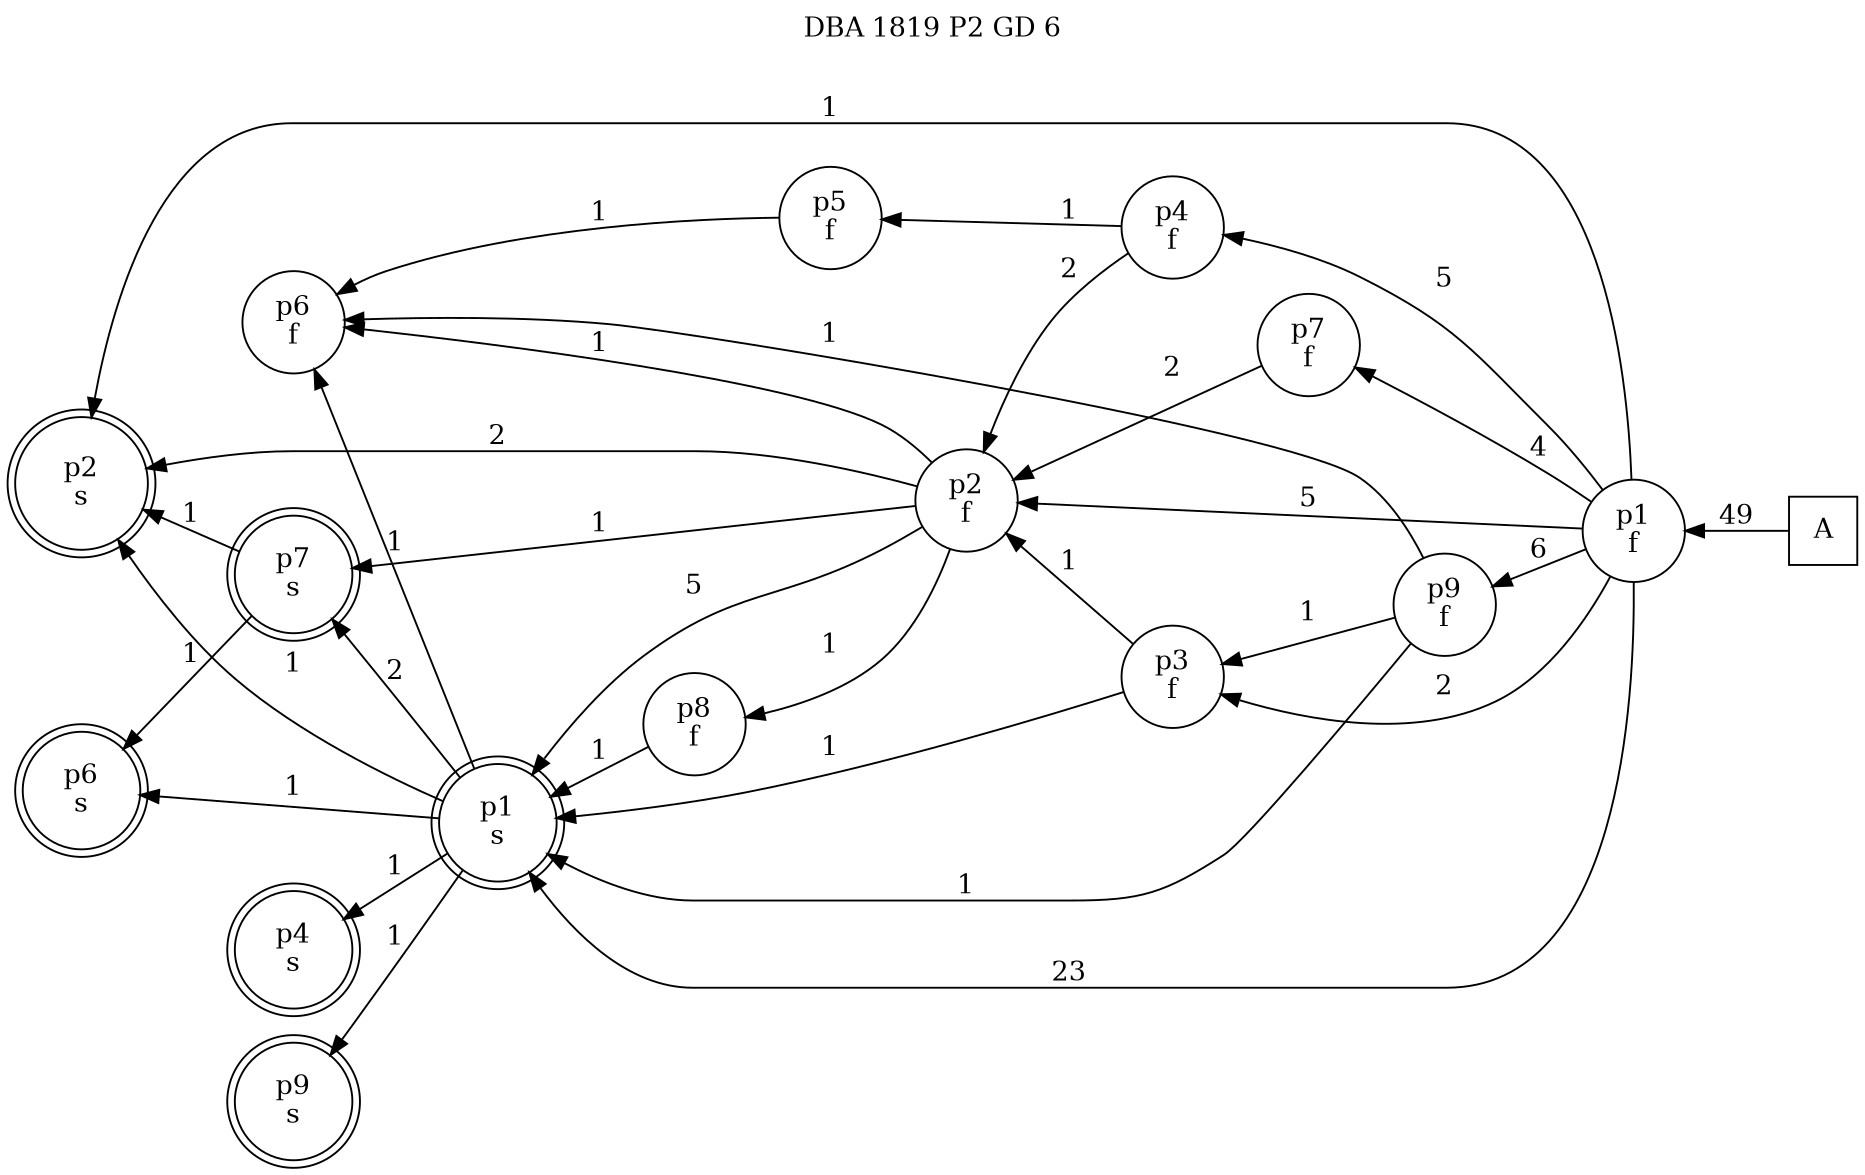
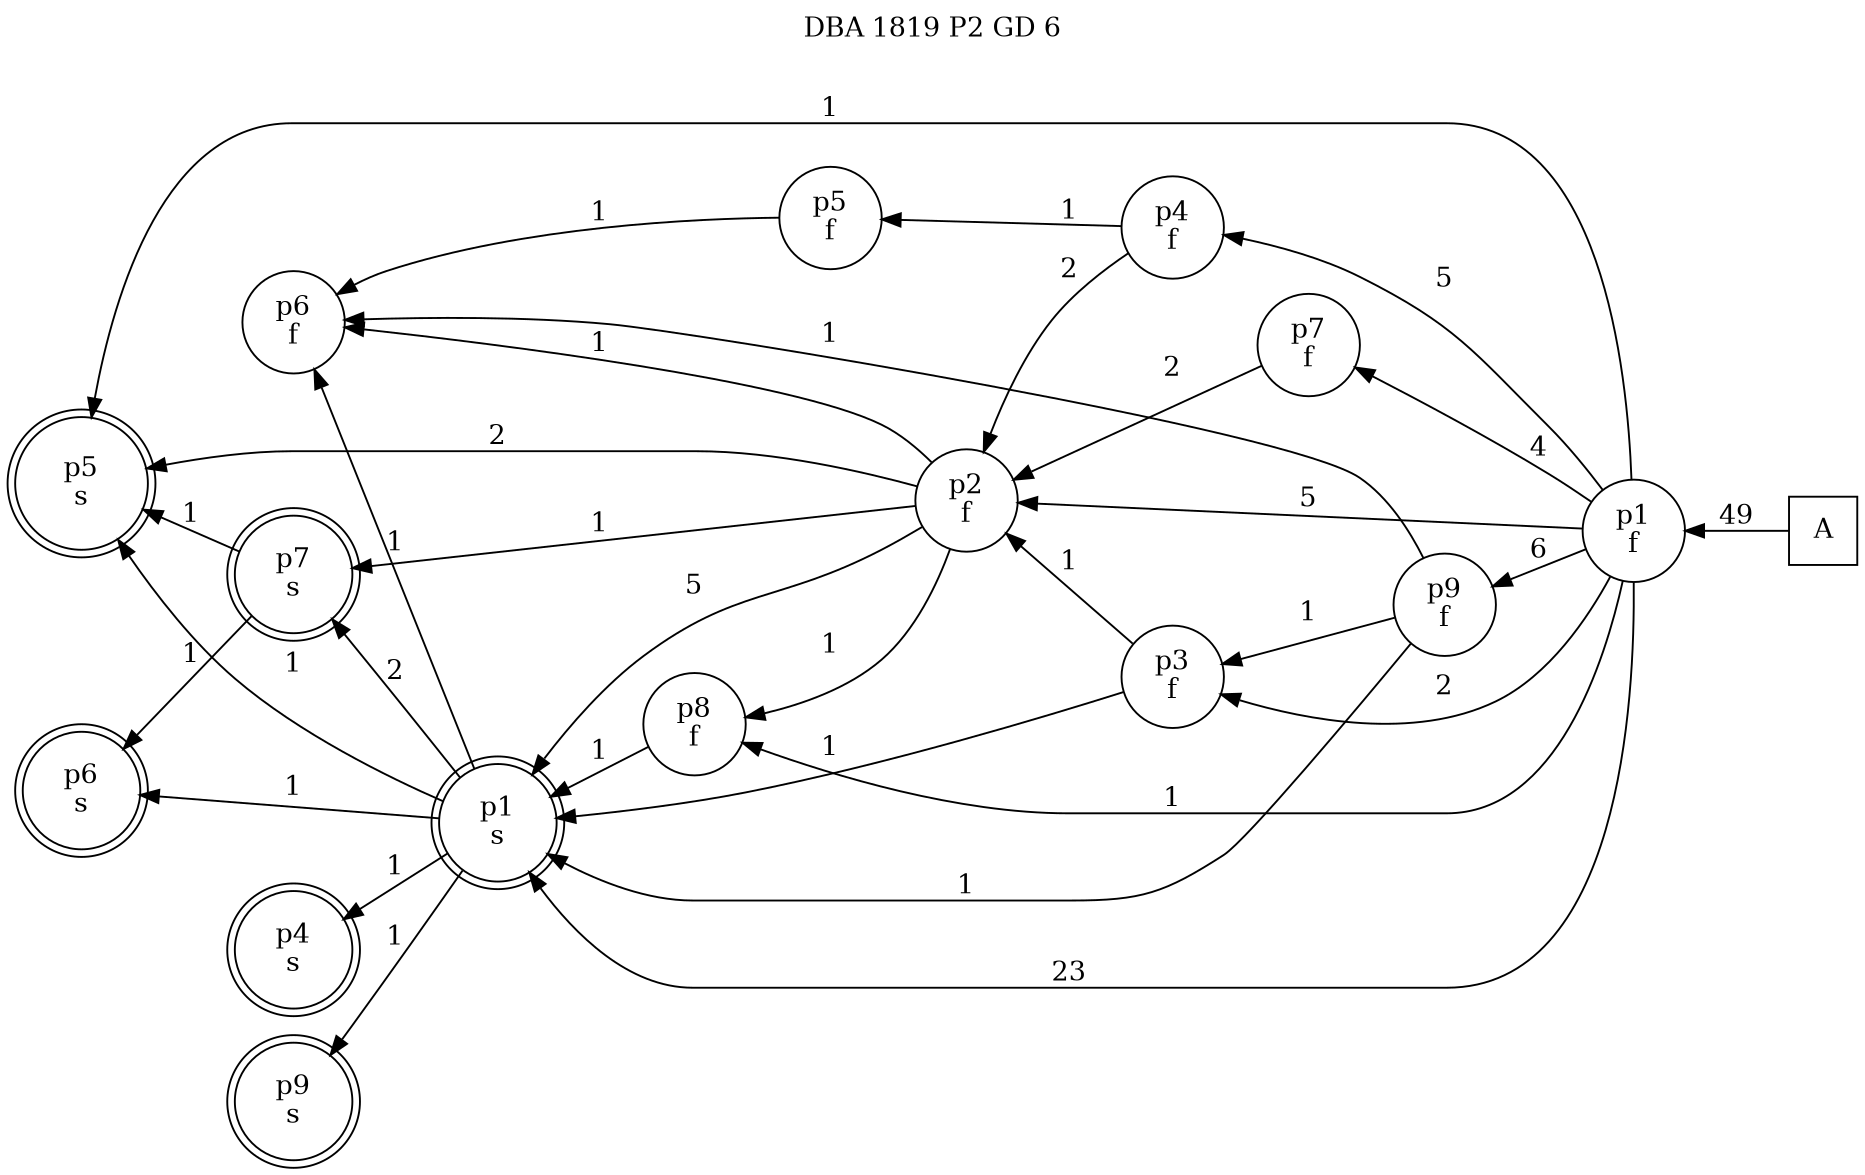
(82, 483) -> (82, 483)
none -> (1282, 813)
